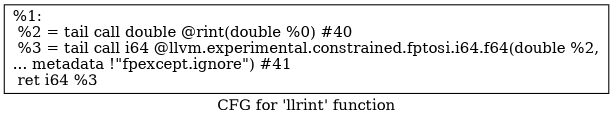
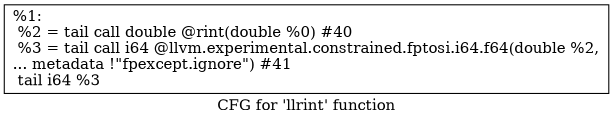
(56, 81) -> (57, 81)
